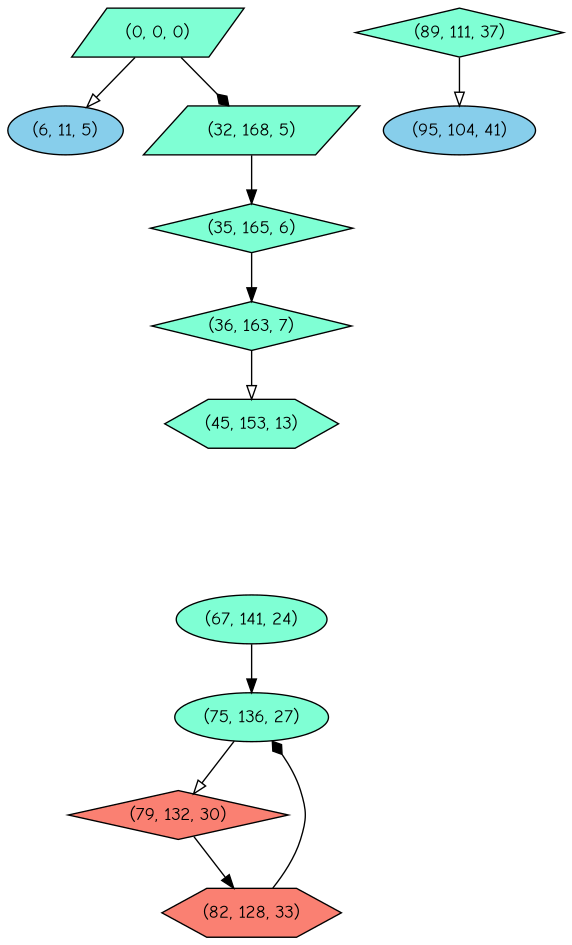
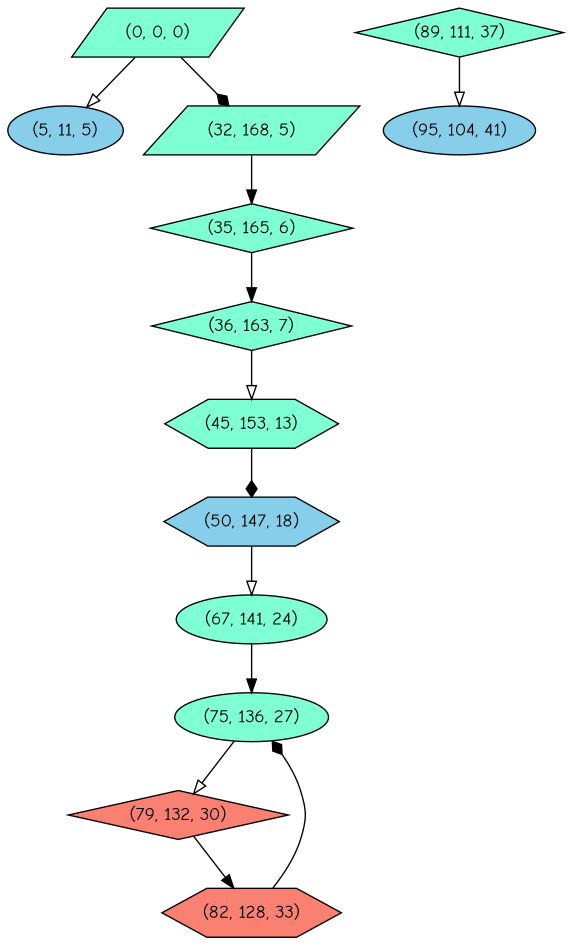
(66, 130) -> (66, 130)
none -> (252, 522)
